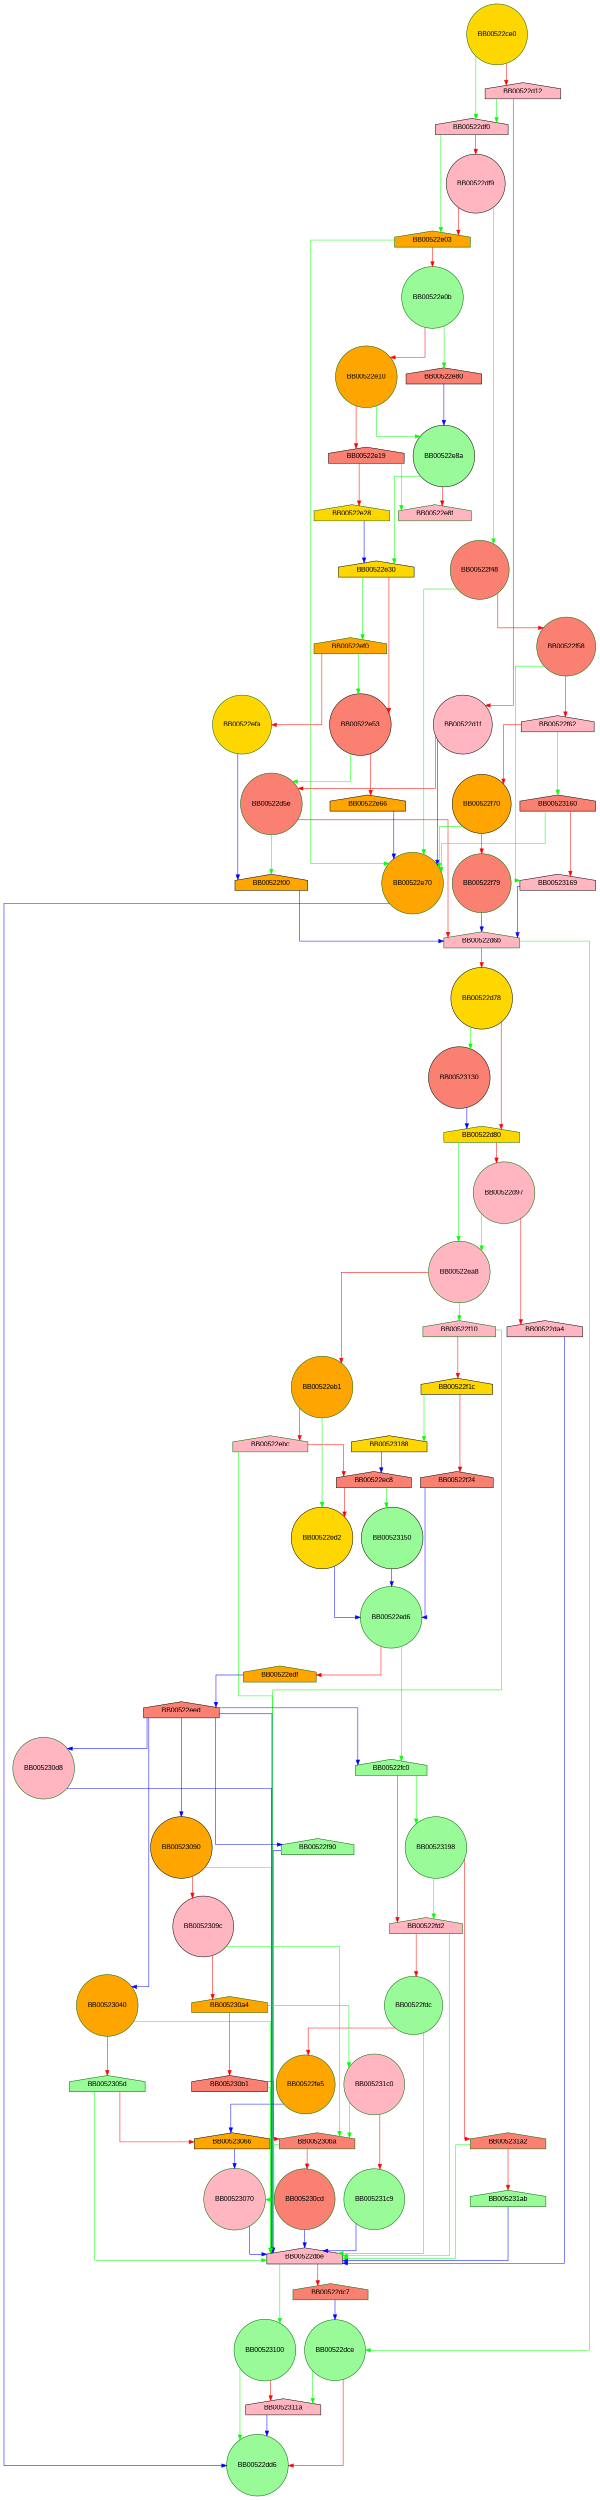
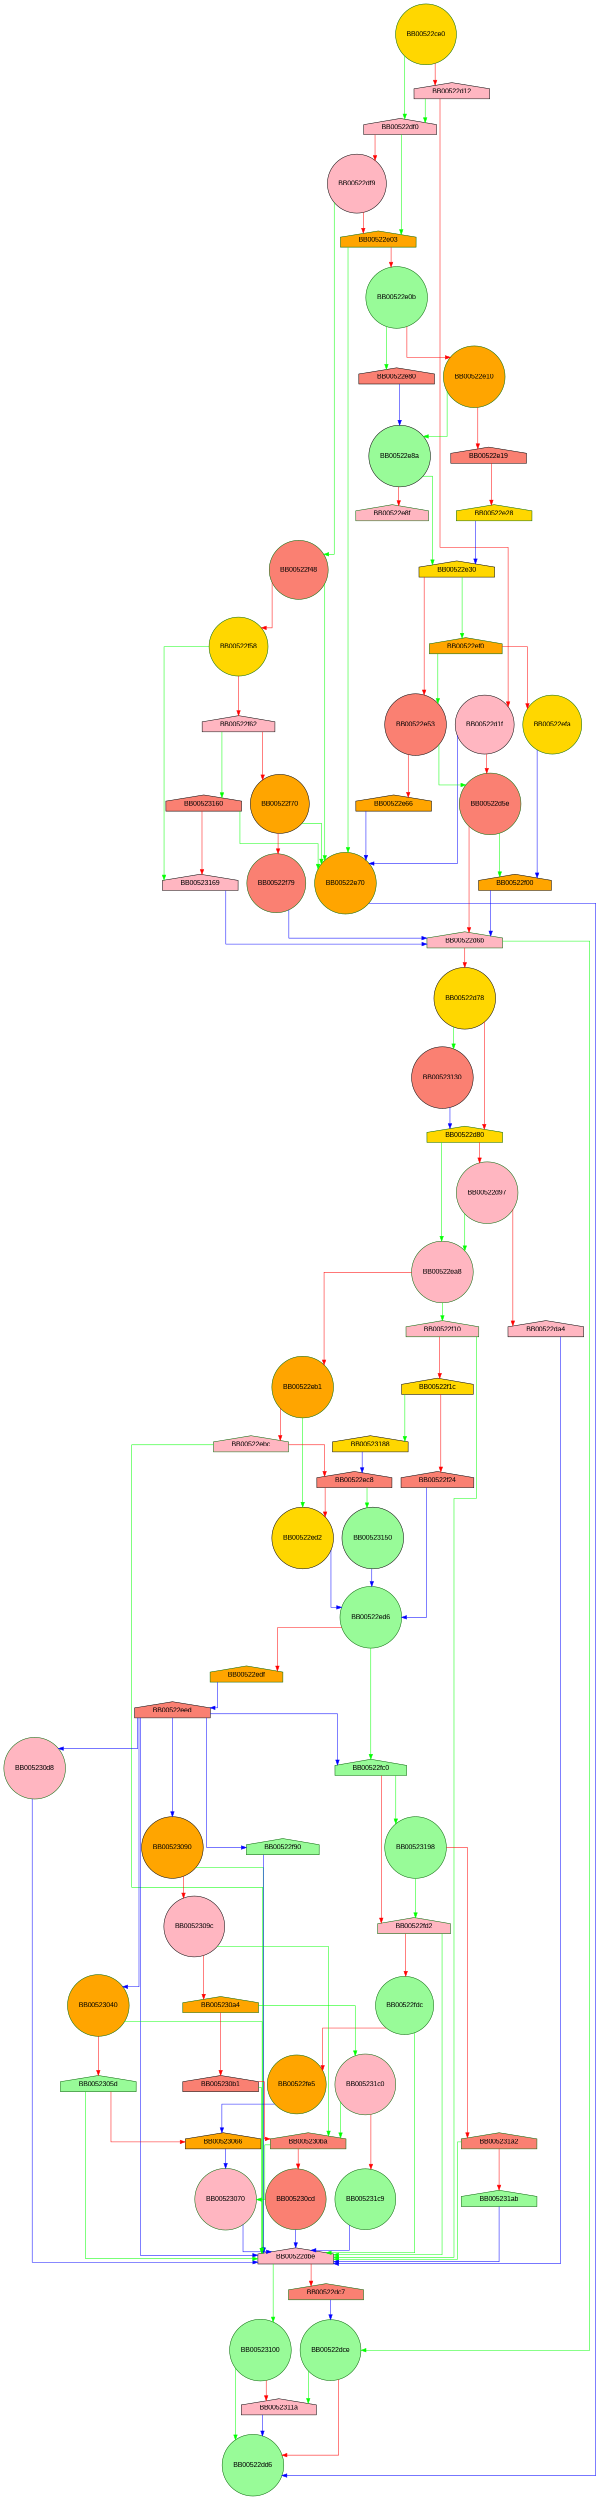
(401, 484) -> none
(566, 647) -> (239, 647)
